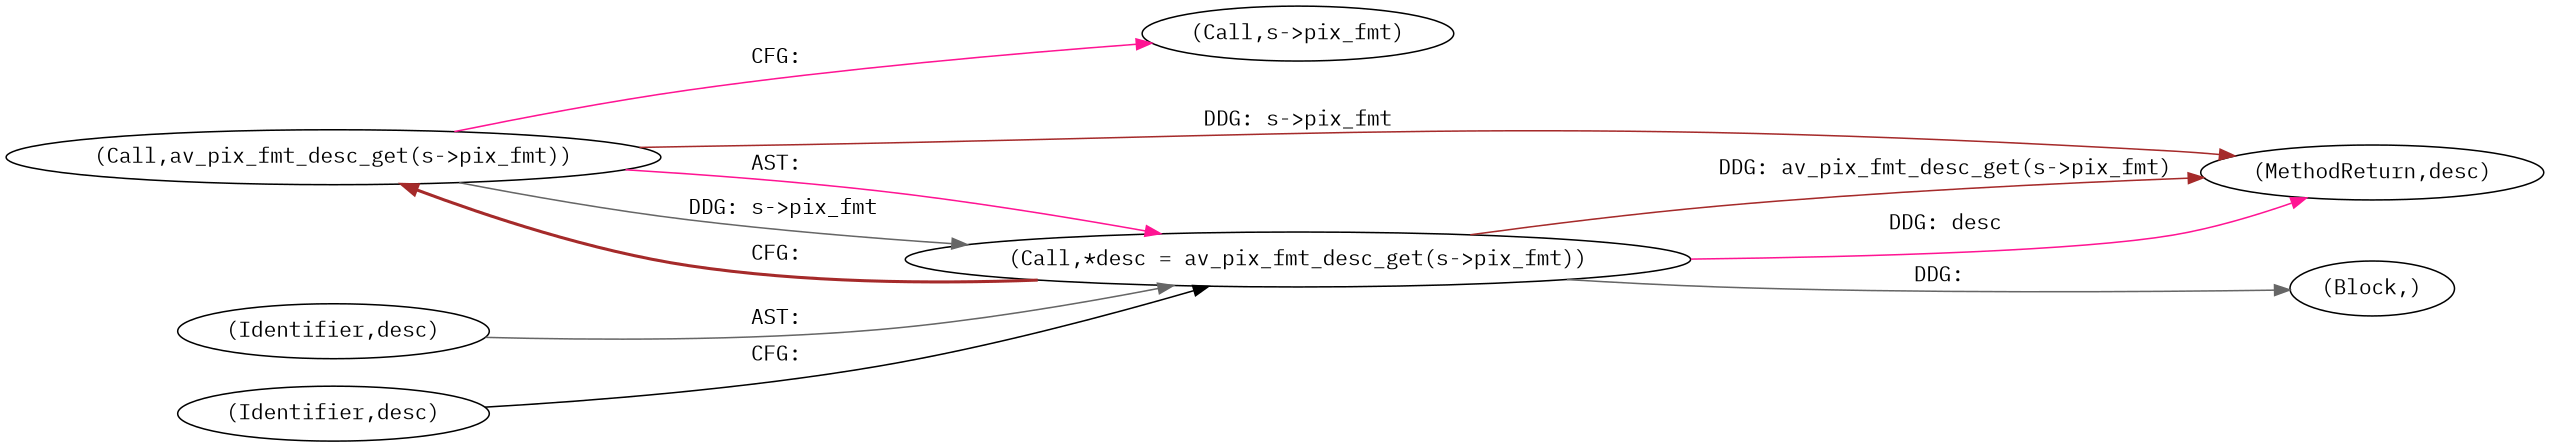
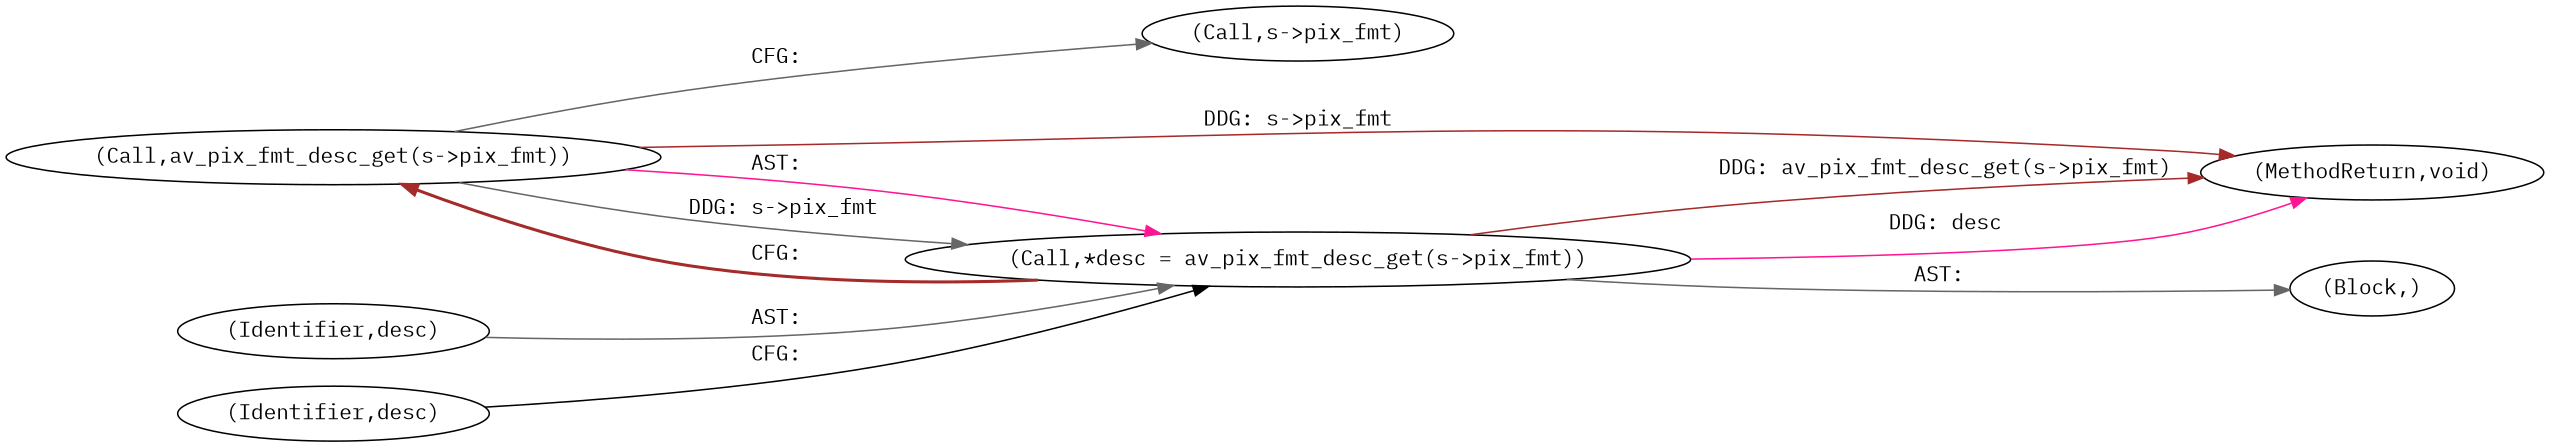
(794, 77) -> (794, 77)
(2372, 172) -> (2372, 172)
(1946, 276) -> (1946, 276)
